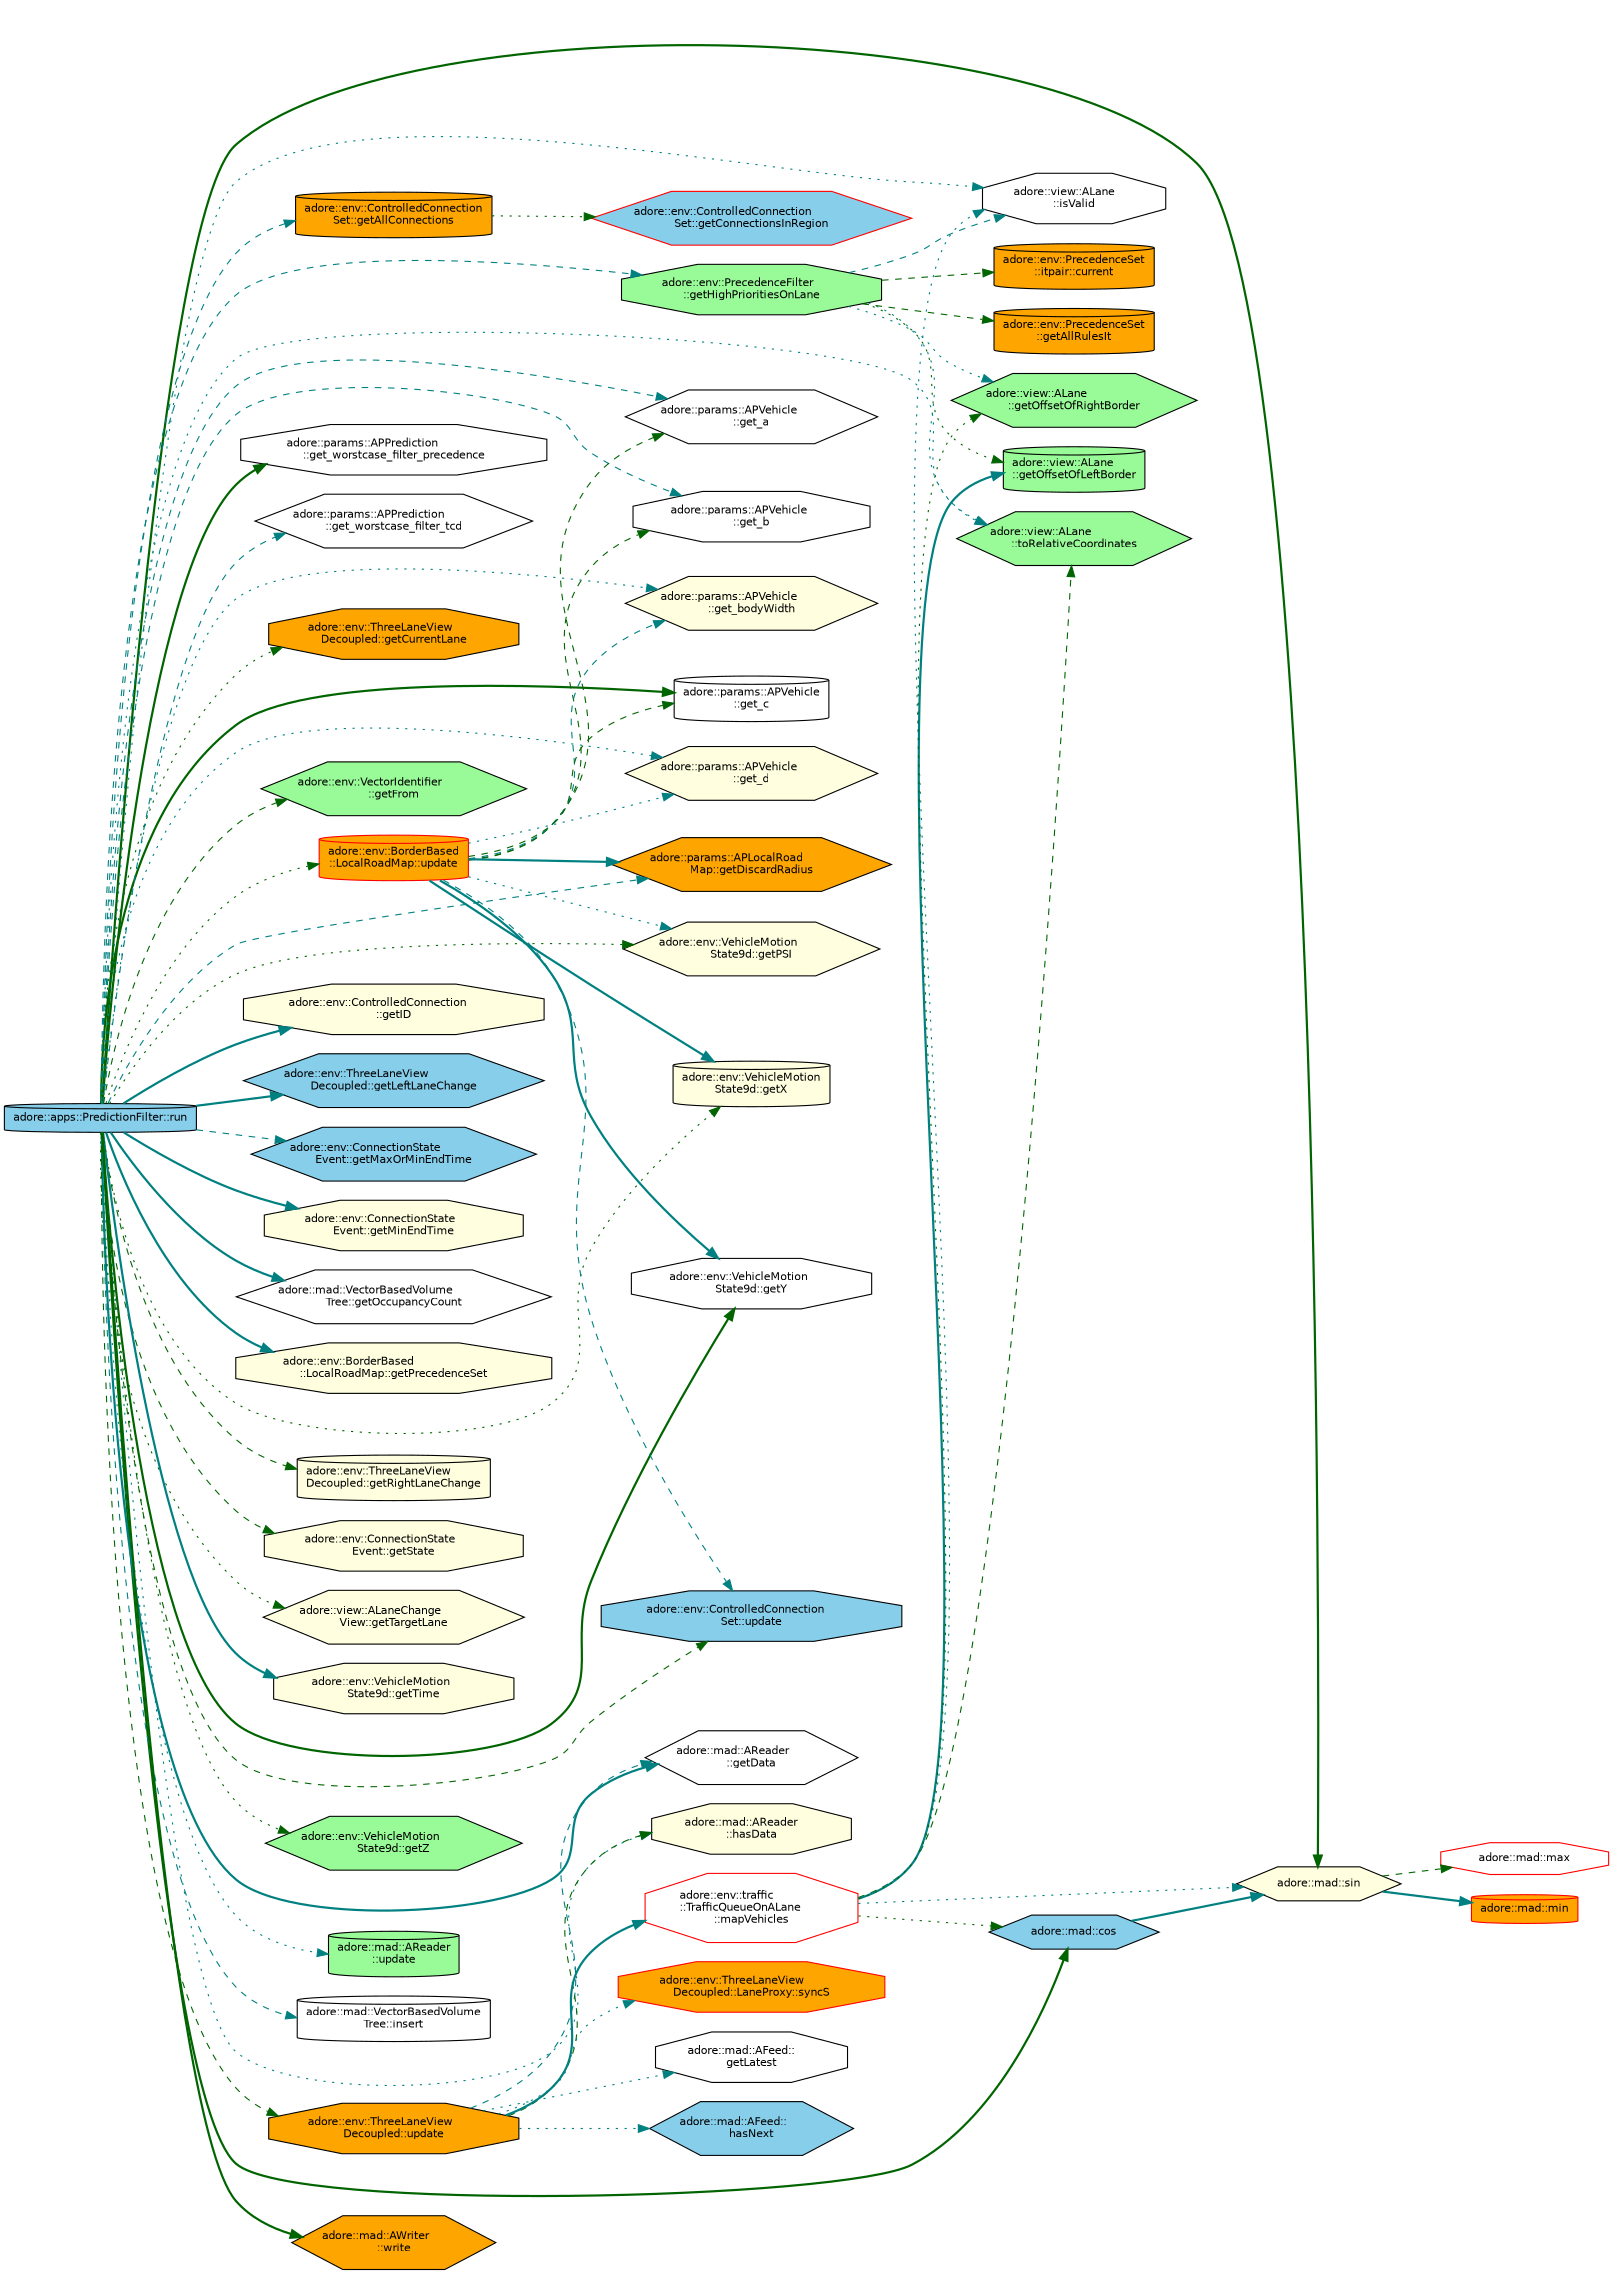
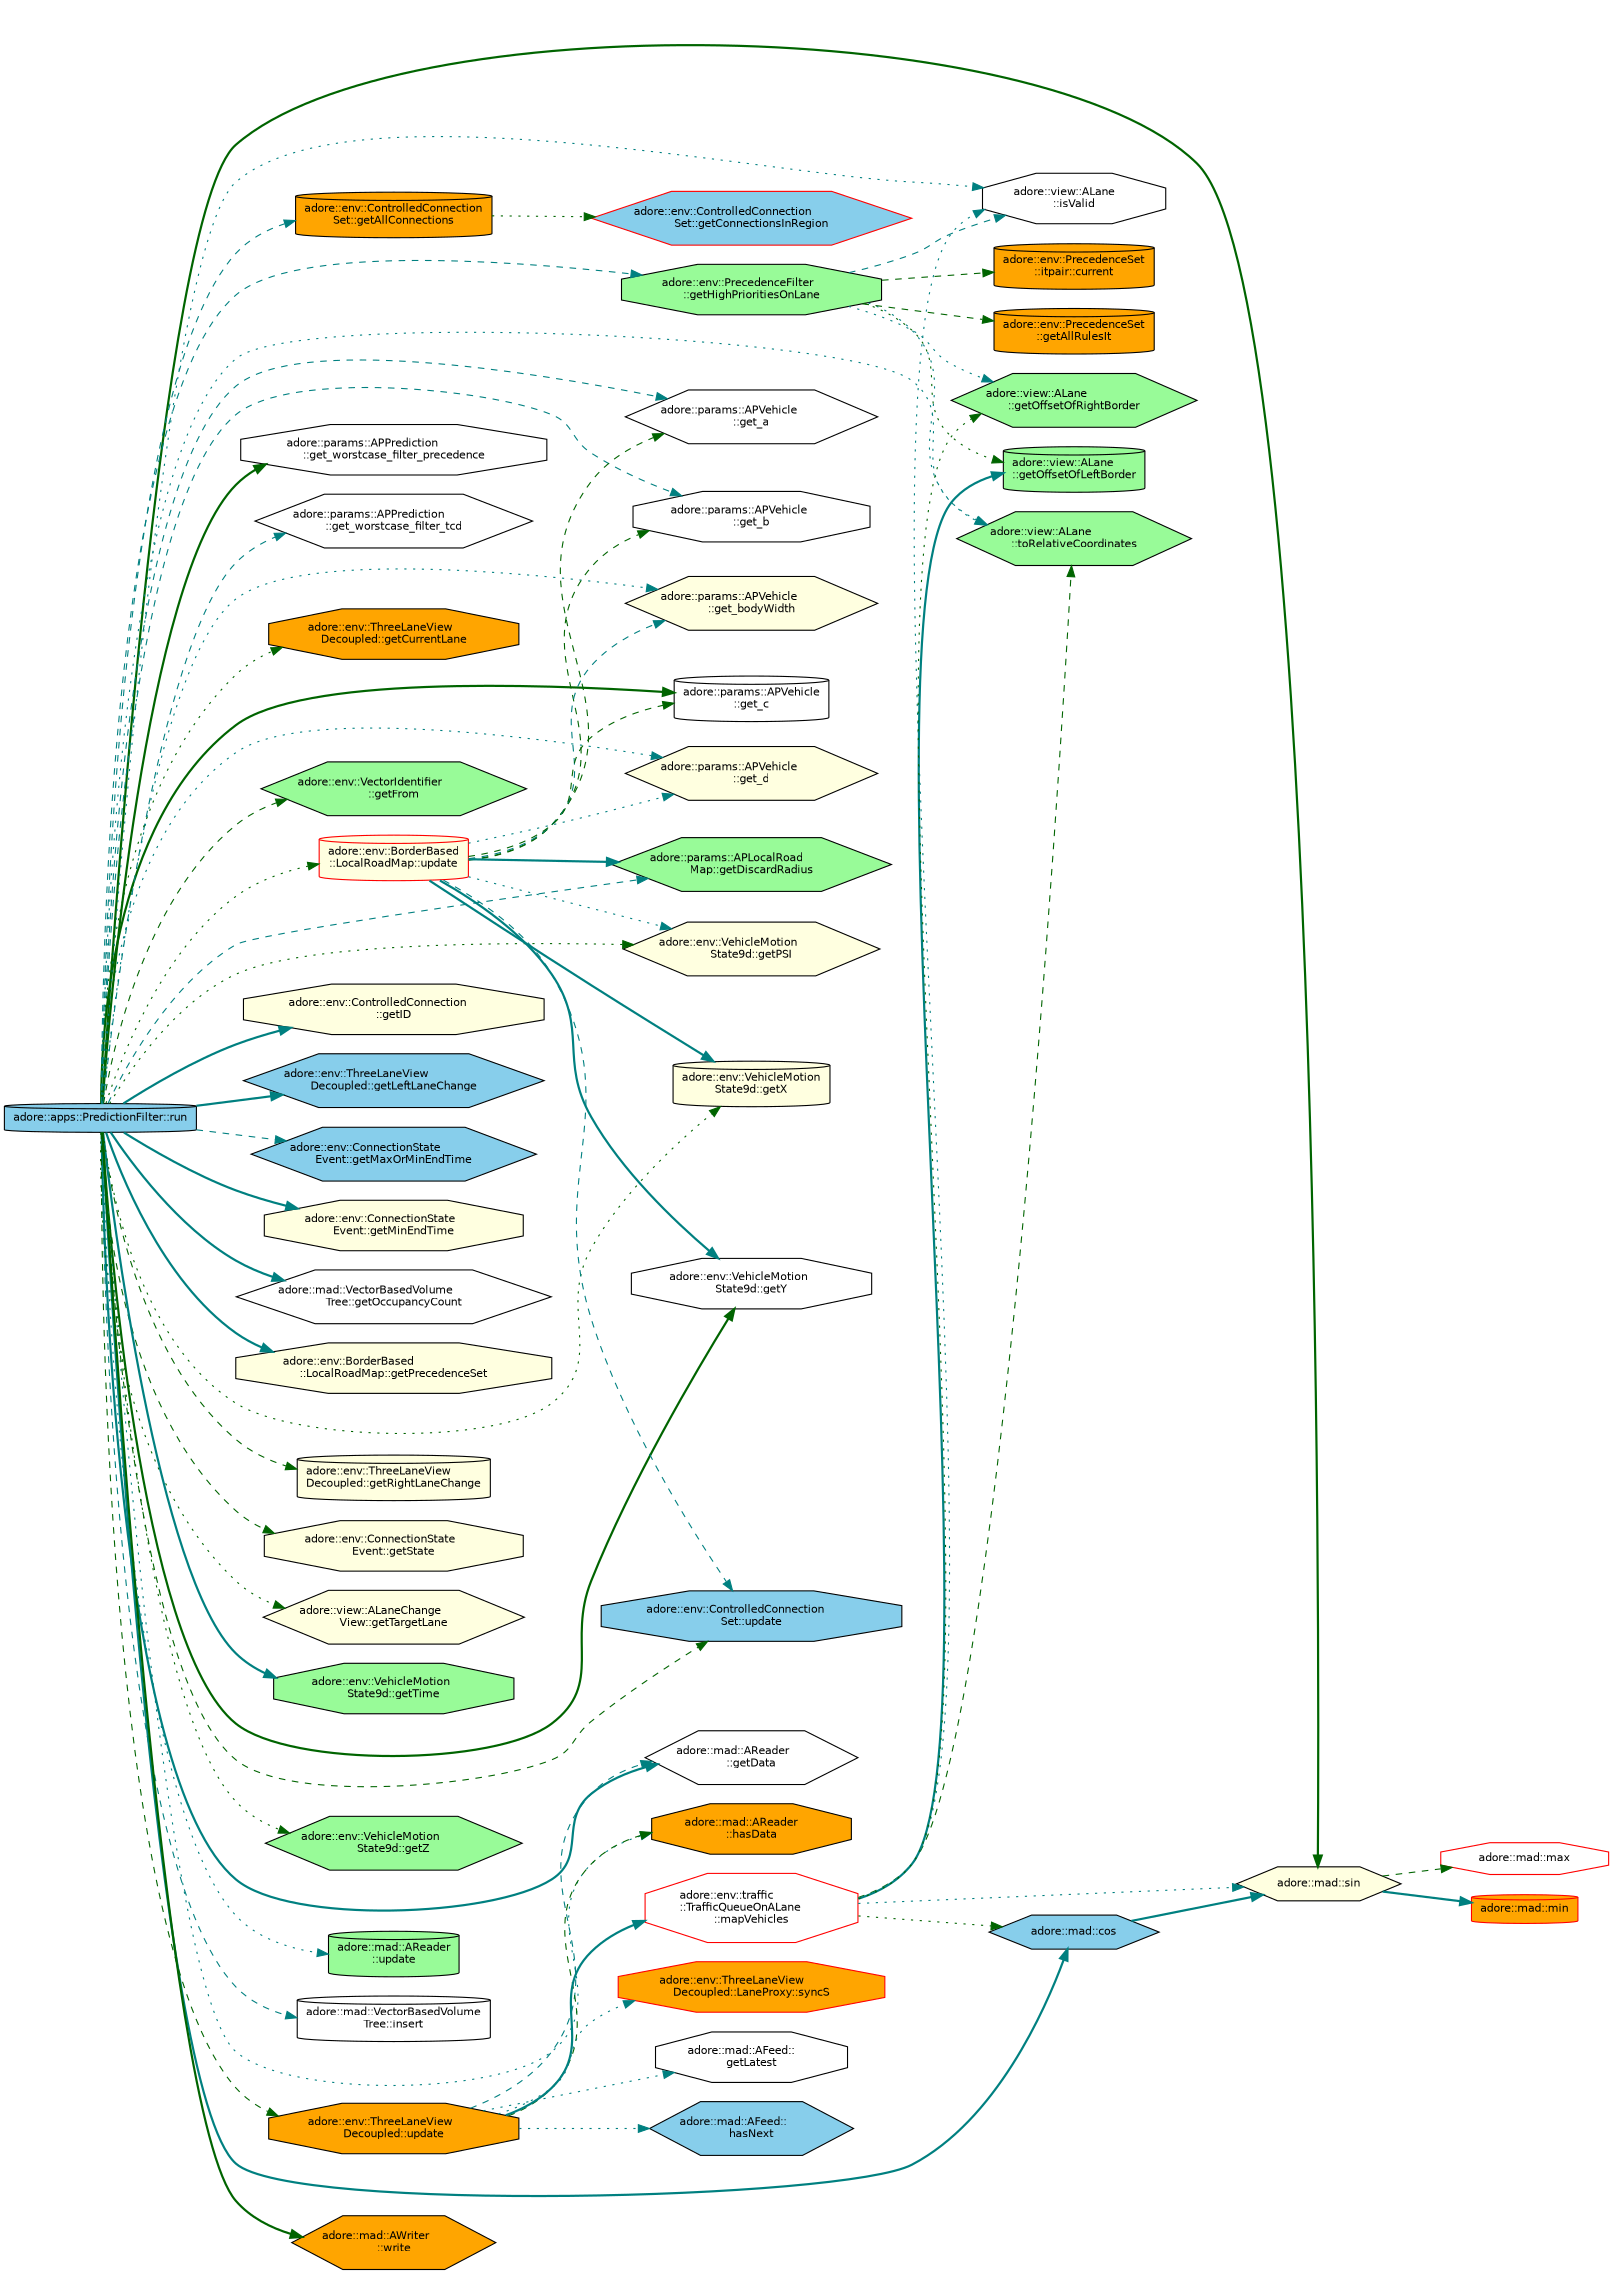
(394, 858) -> (394, 858)
(752, 865) -> (752, 865)
(394, 1689) -> (394, 1689)
(752, 1829) -> (752, 1829)
(214, 2118) -> (214, 2118)
